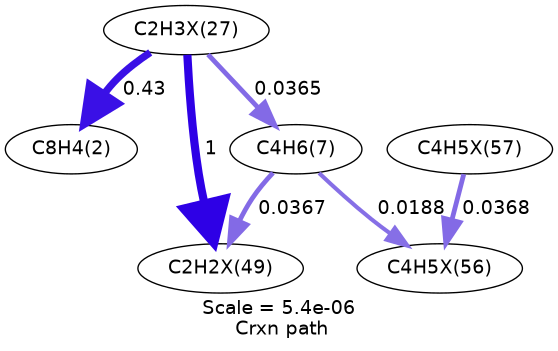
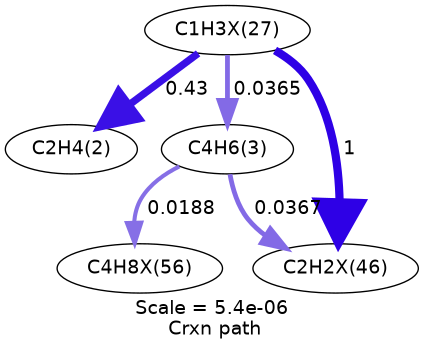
(186, 30) -> (227, 30)
(71, 149) -> (71, 149)
(296, 149) -> (227, 149)
(470, 149) -> none
(221, 268) -> (336, 268)
(440, 268) -> (140, 268)
